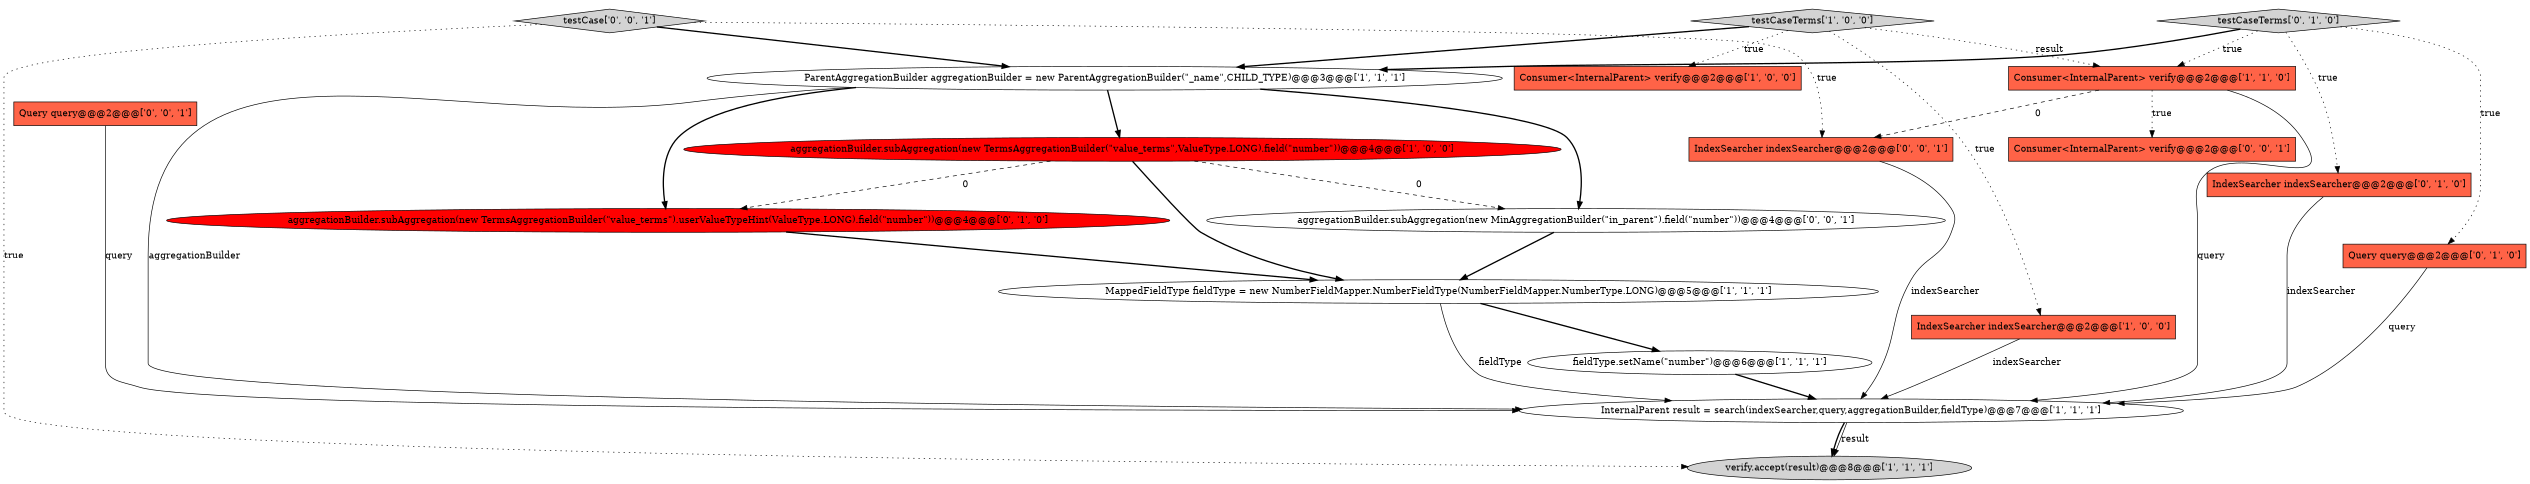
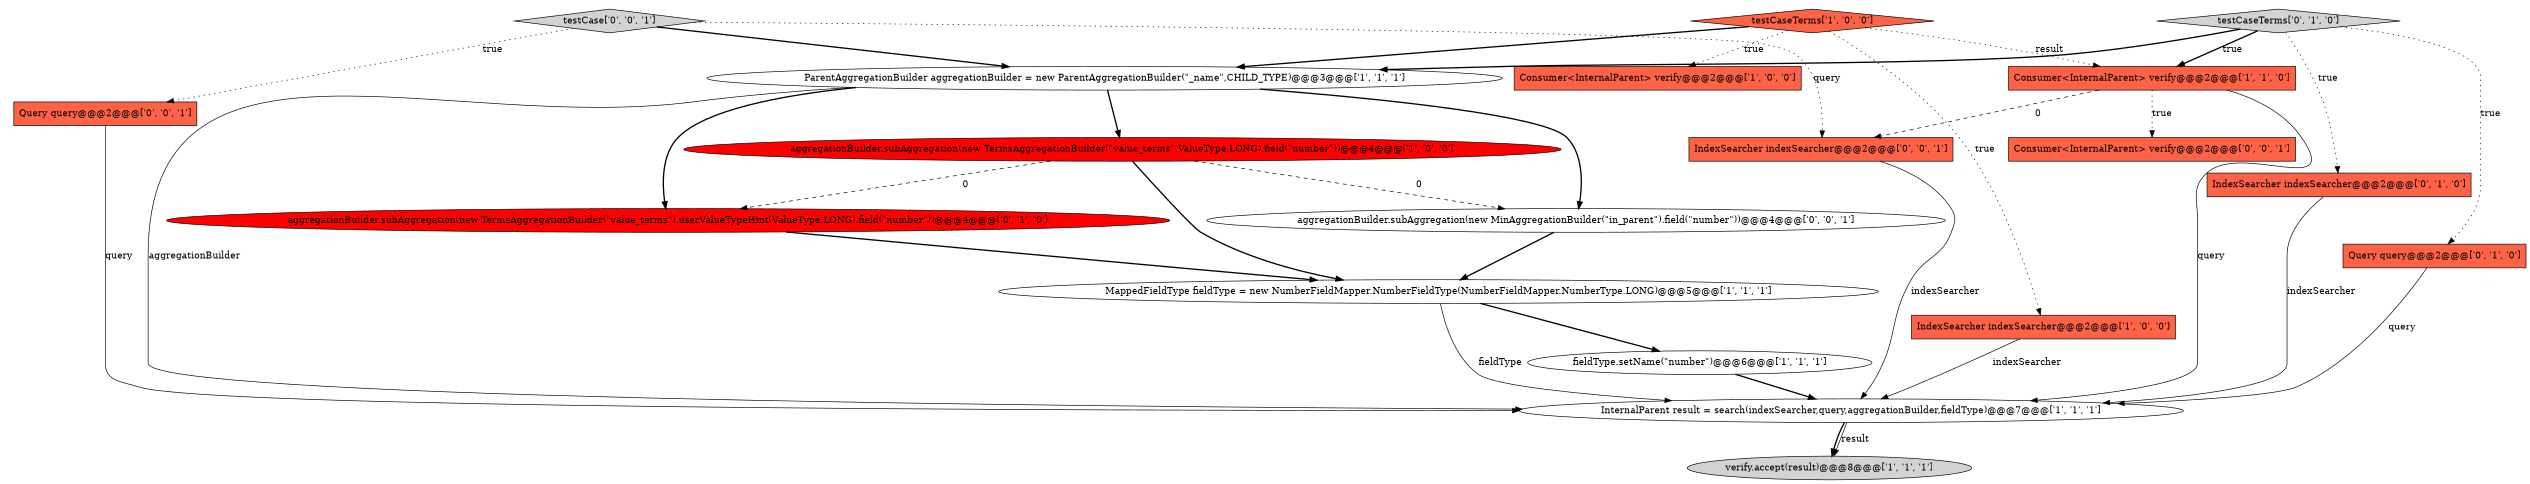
(1812, 21) -> (1812, 21)
(2221, 47) -> (2221, 47)
(1827, 78) -> (1827, 78)
(403, 446) -> (373, 65)
